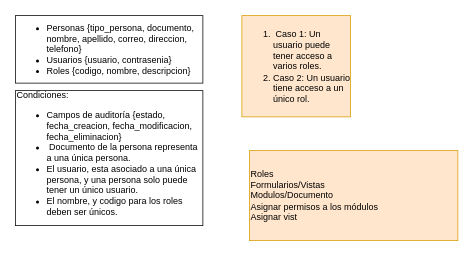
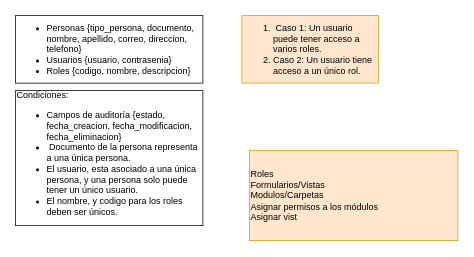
(296, 66) -> (310, 49)
(317, 195) -> (317, 195)
